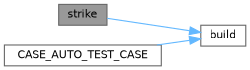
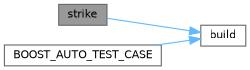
(83, 55) -> (83, 55)
